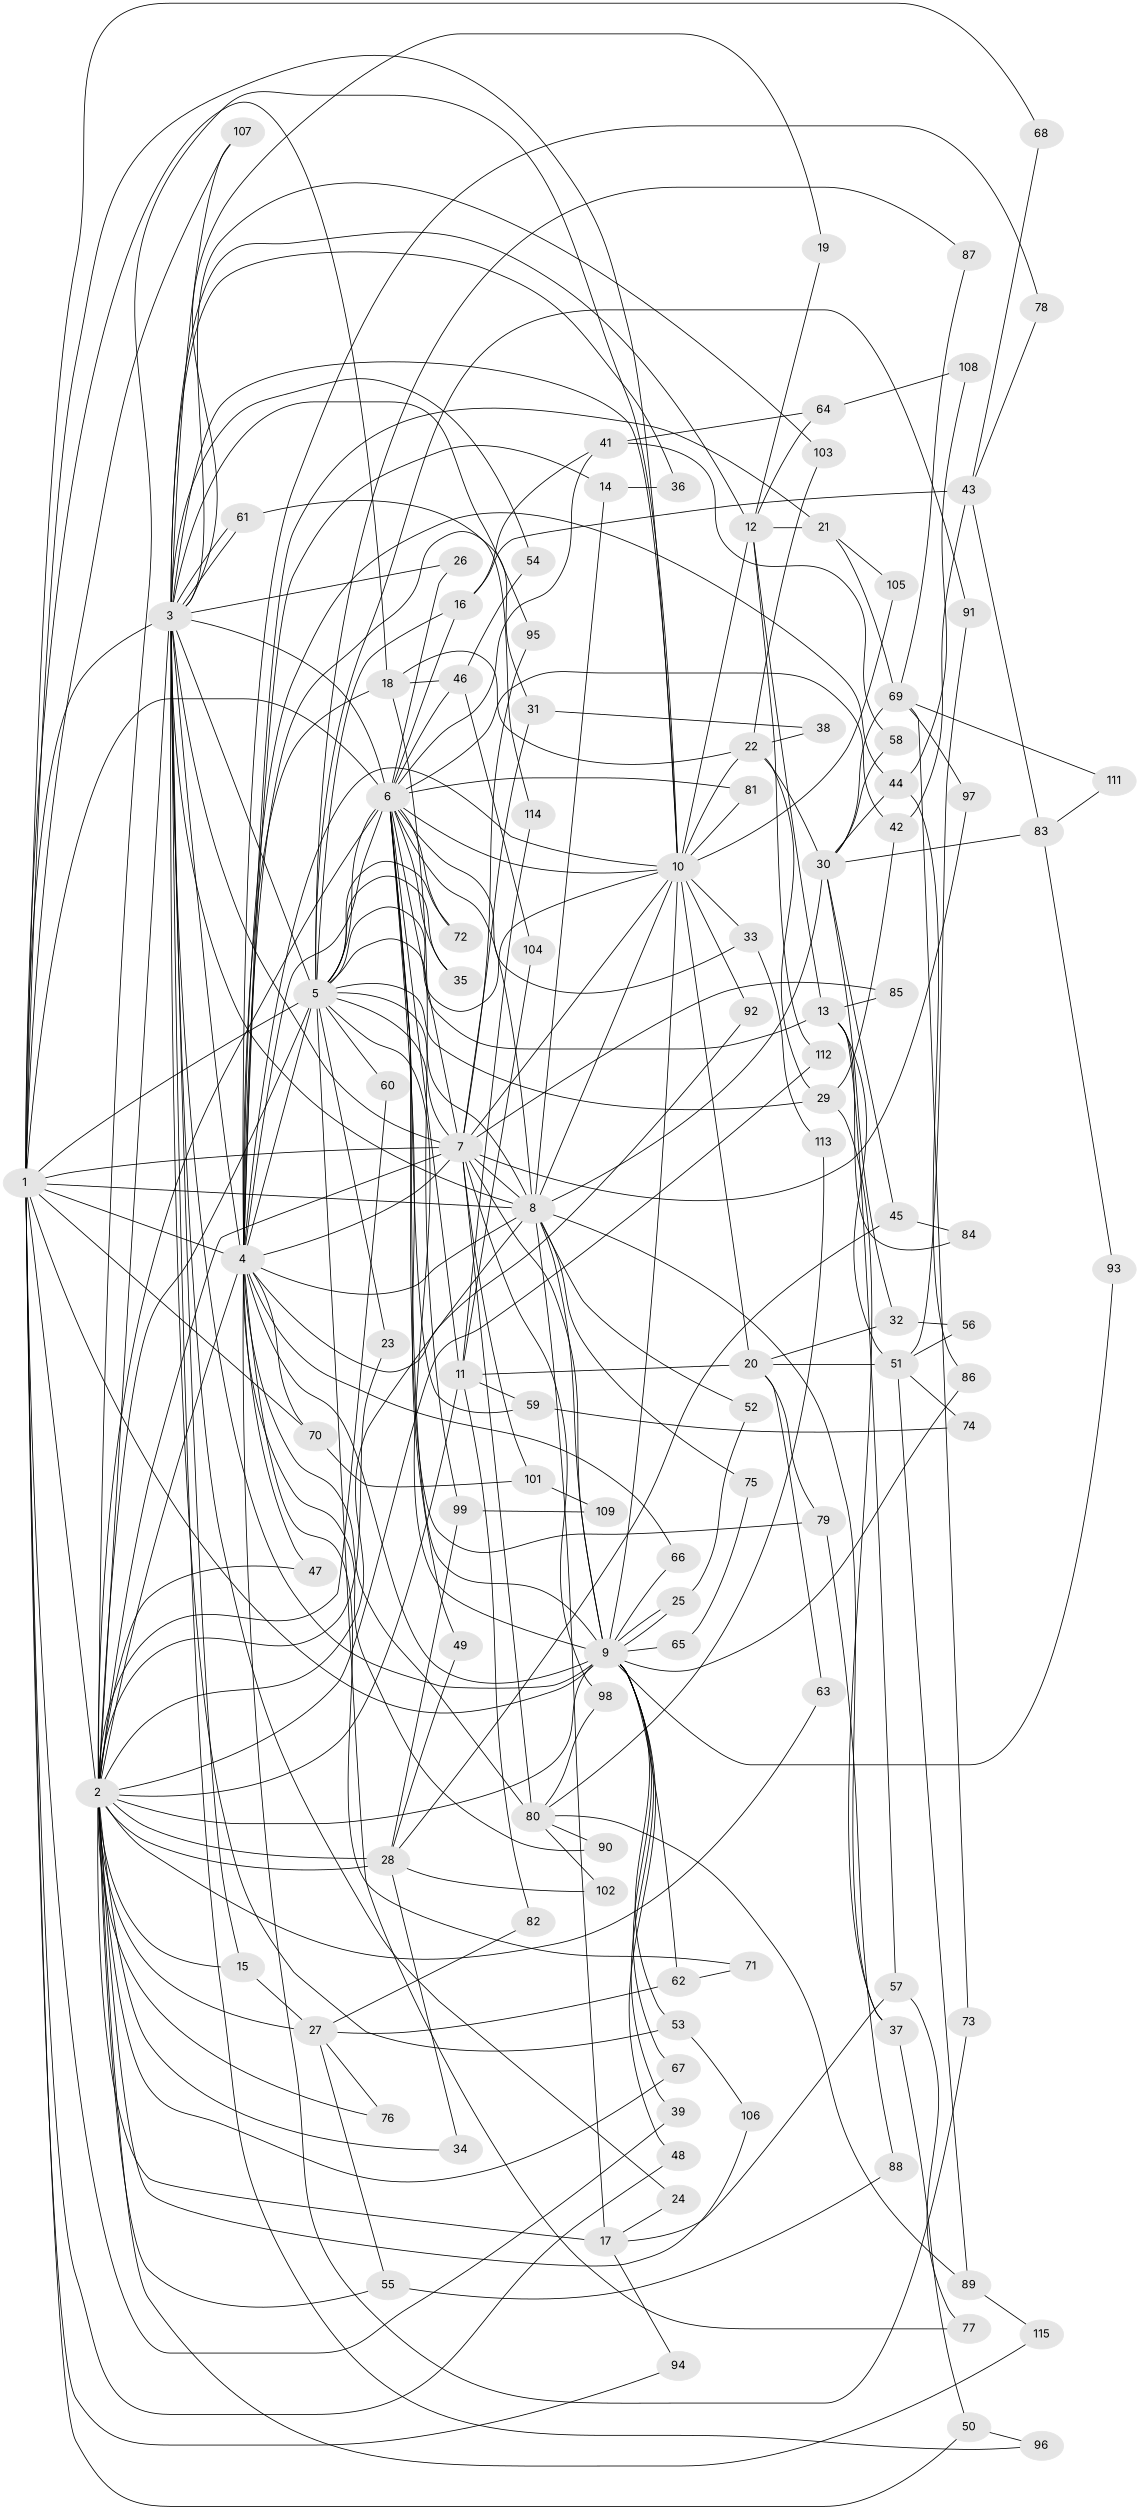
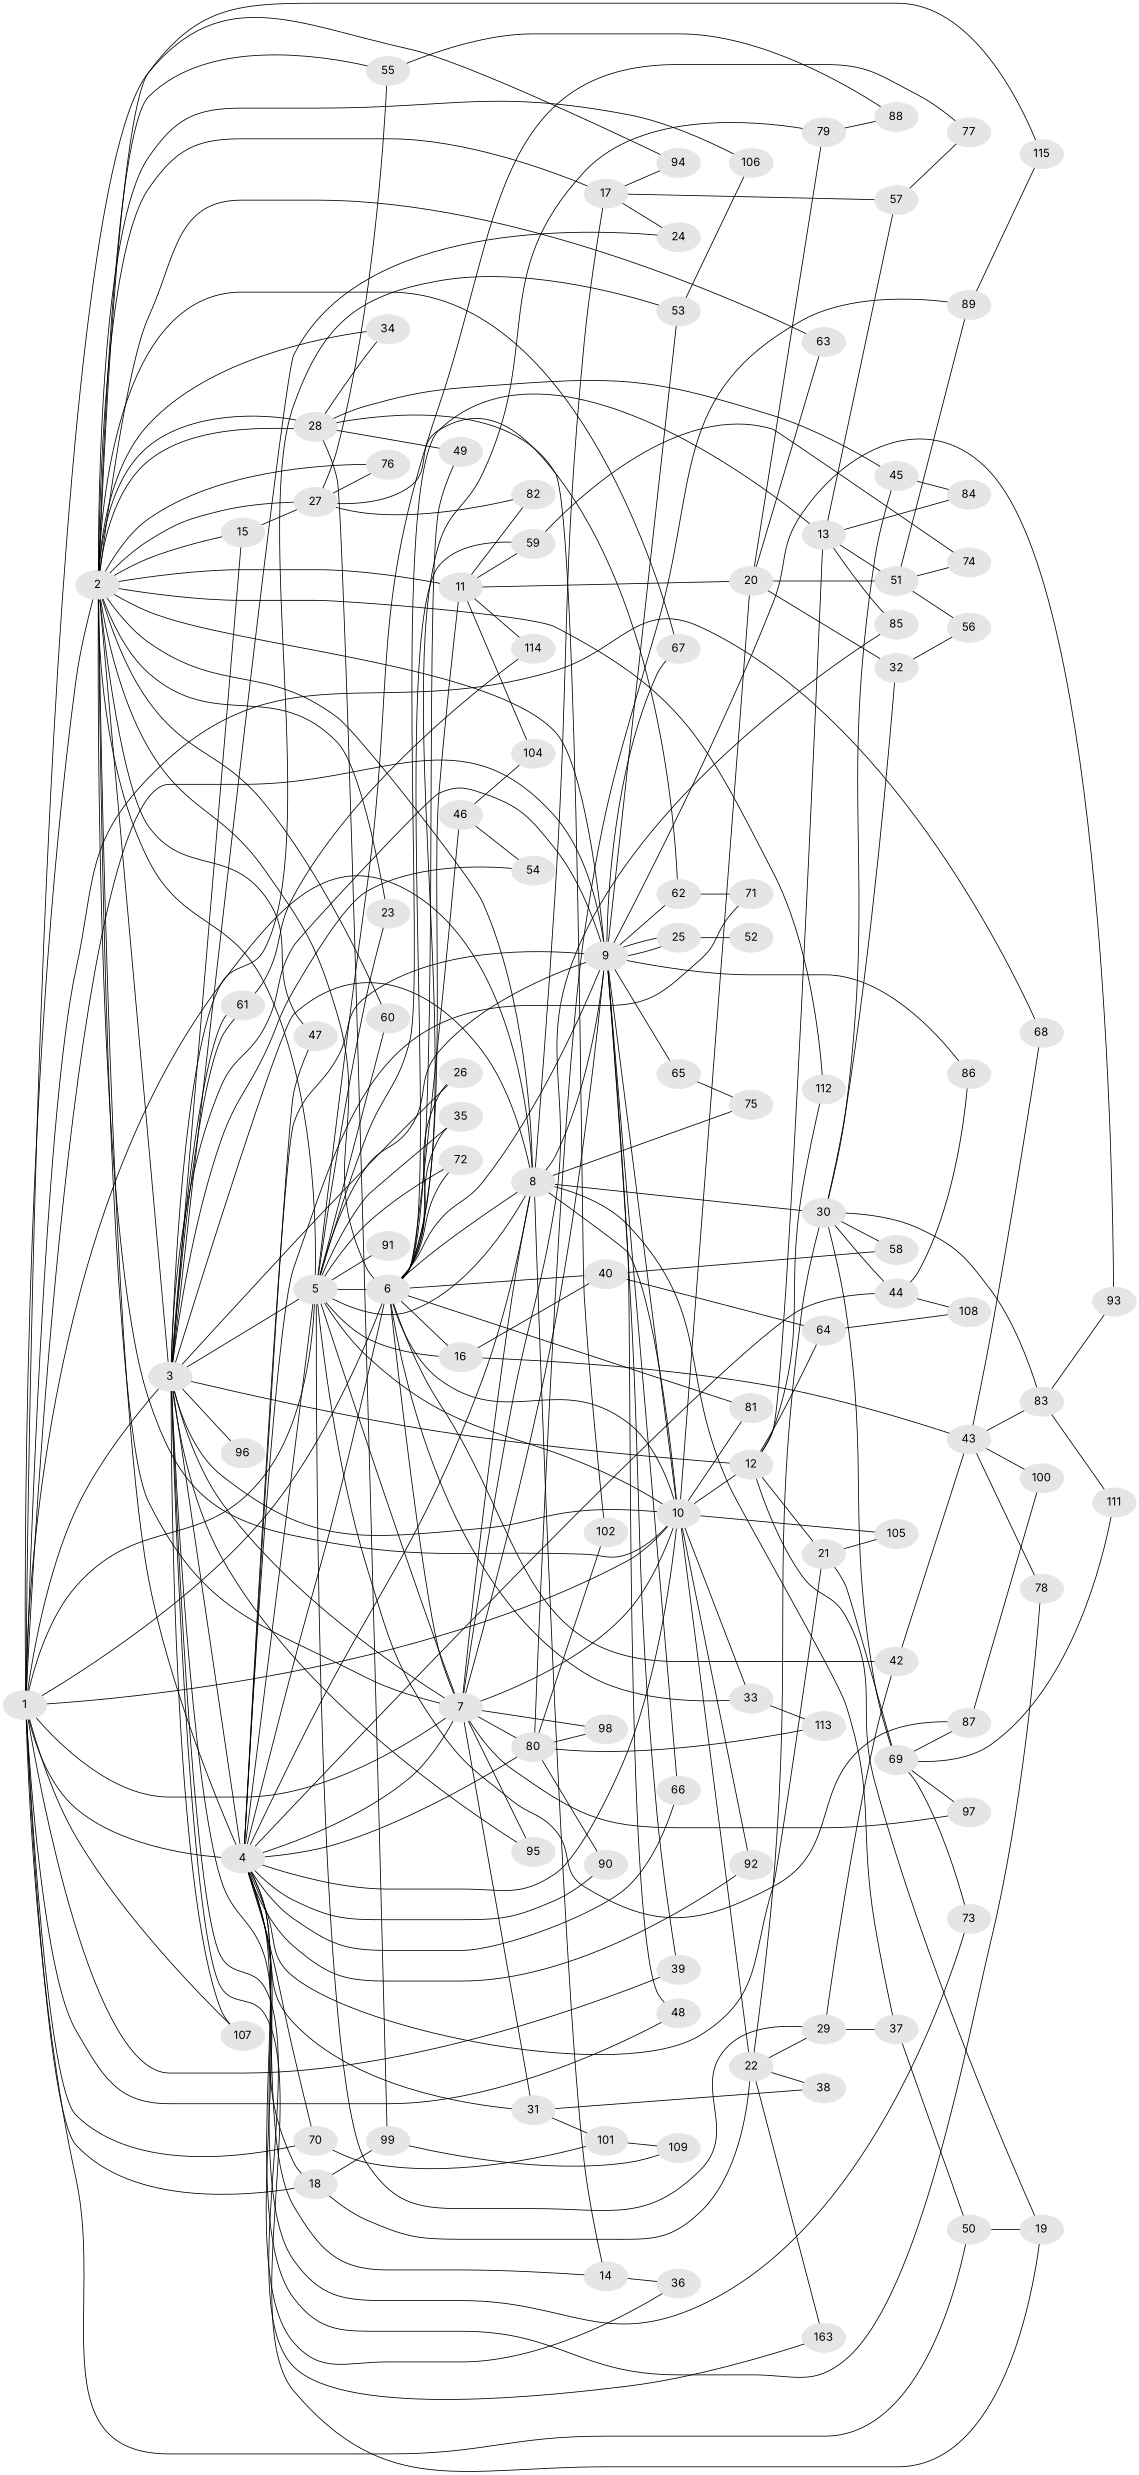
(606, 444) -> (606, 1274)
(824, 454) -> (824, 2338)
(316, 670) -> none
(424, 682) -> none
(944, 901) -> none
(486, 1316) -> (570, 2125)
(617, 1332) -> none
none -> (1042, 1478)
(1005, 2437) -> (1006, 2230)
